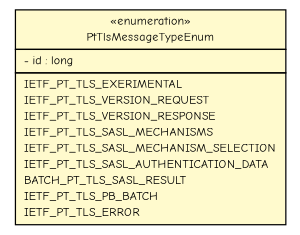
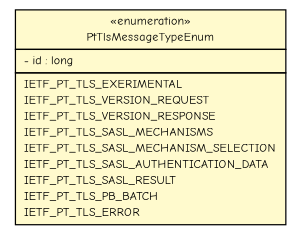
(106, 180) -> (101, 180)
